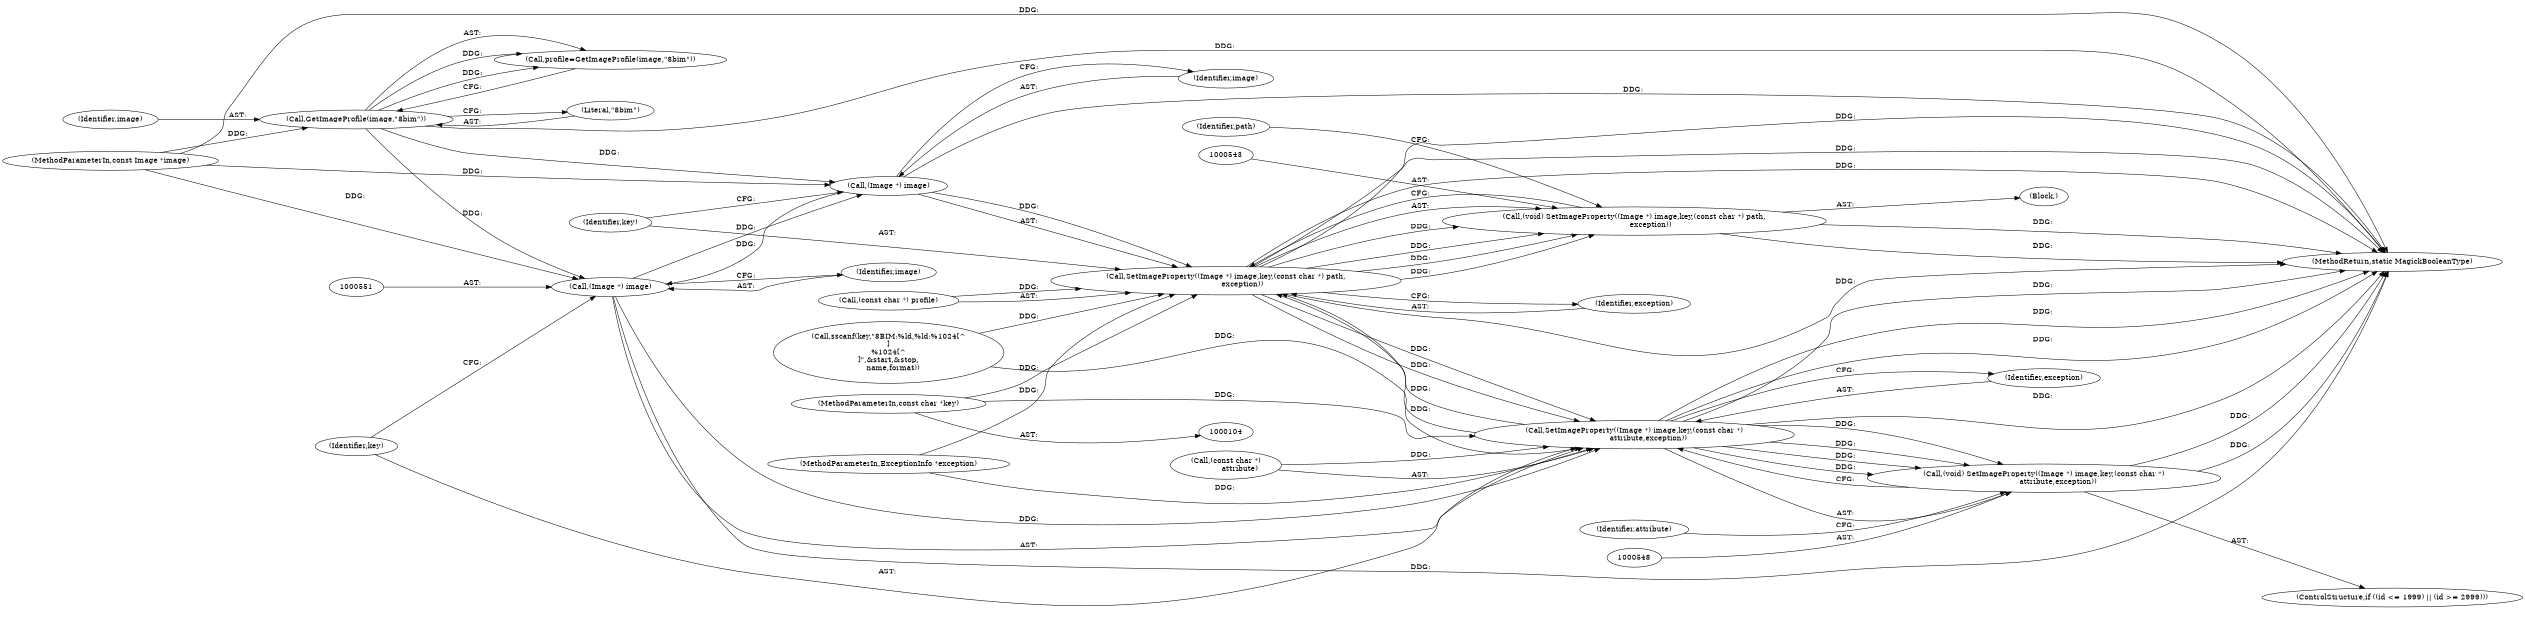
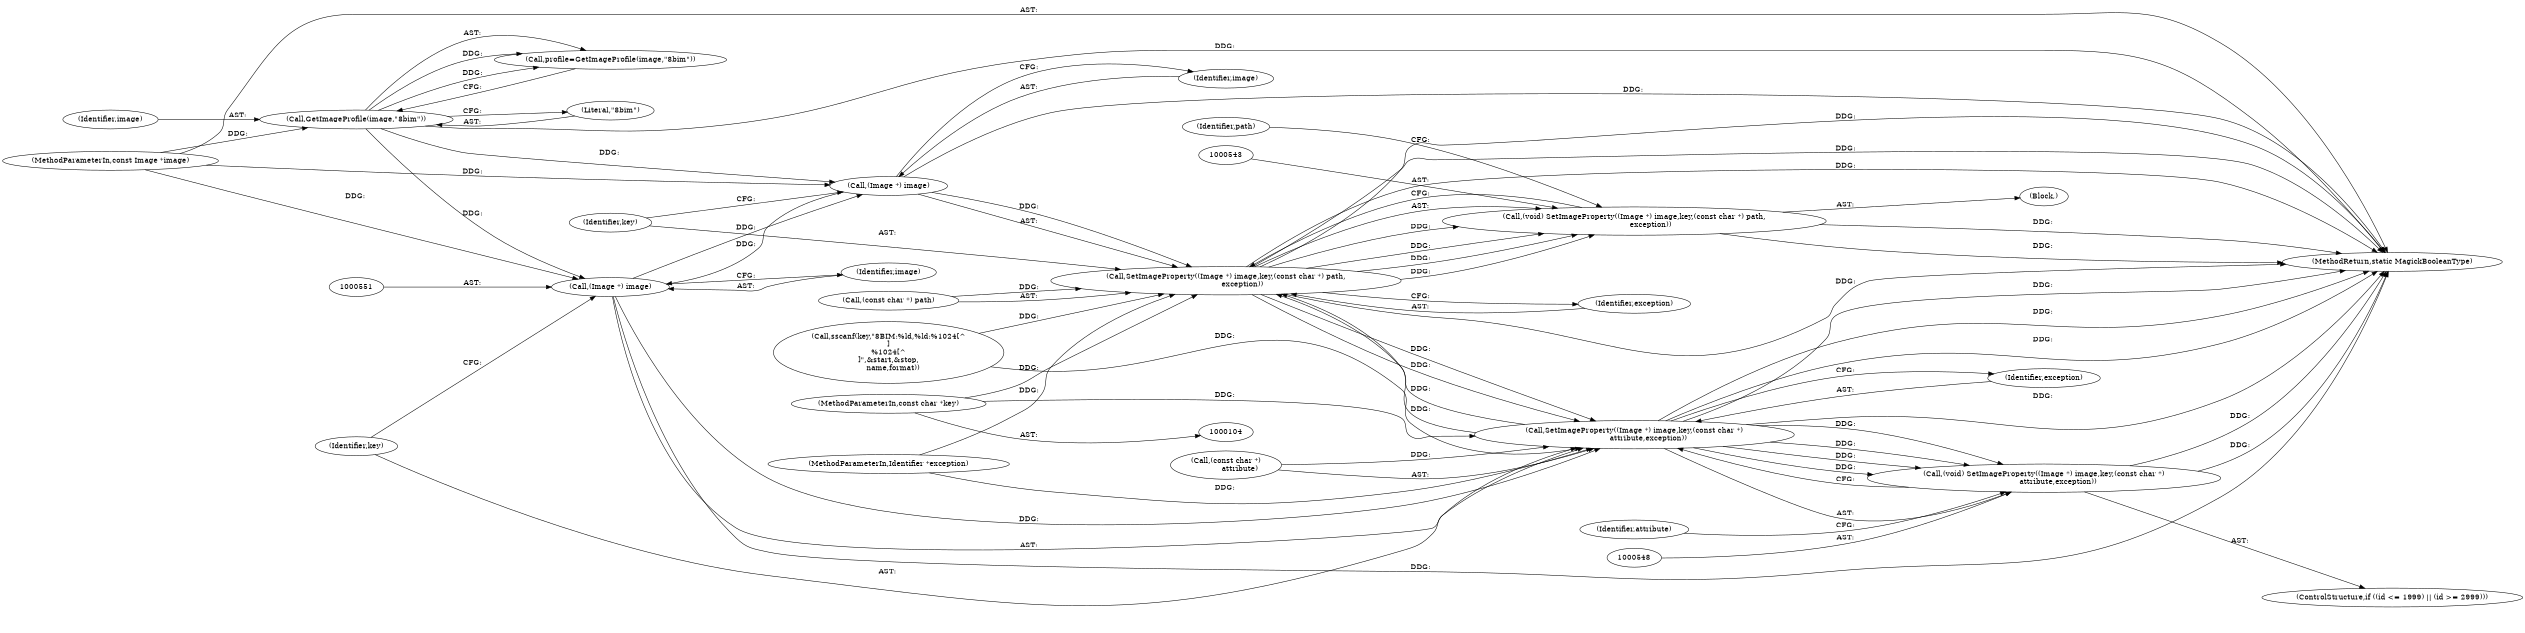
(1030, 10) -> (1030, 10)
(889, 301) -> (889, 301)
(889, 464) -> (889, 464)
